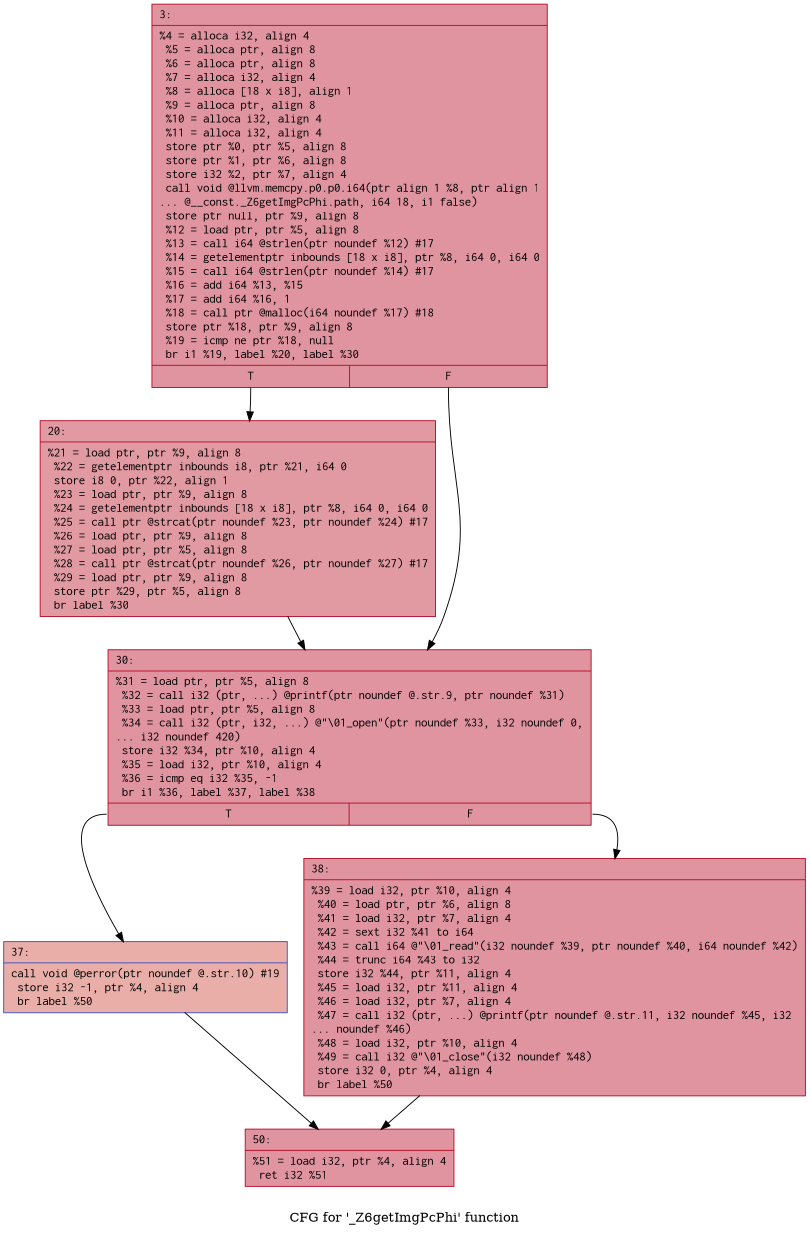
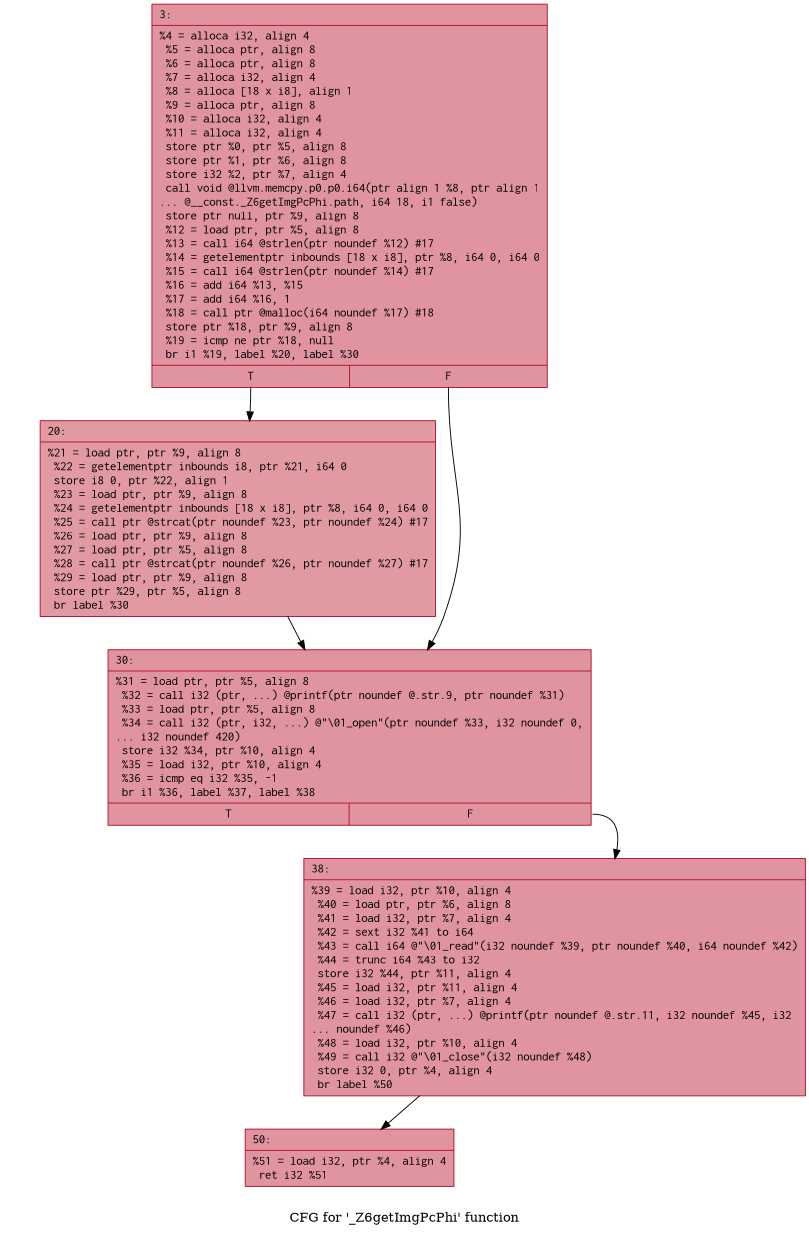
(145, 977) -> none
